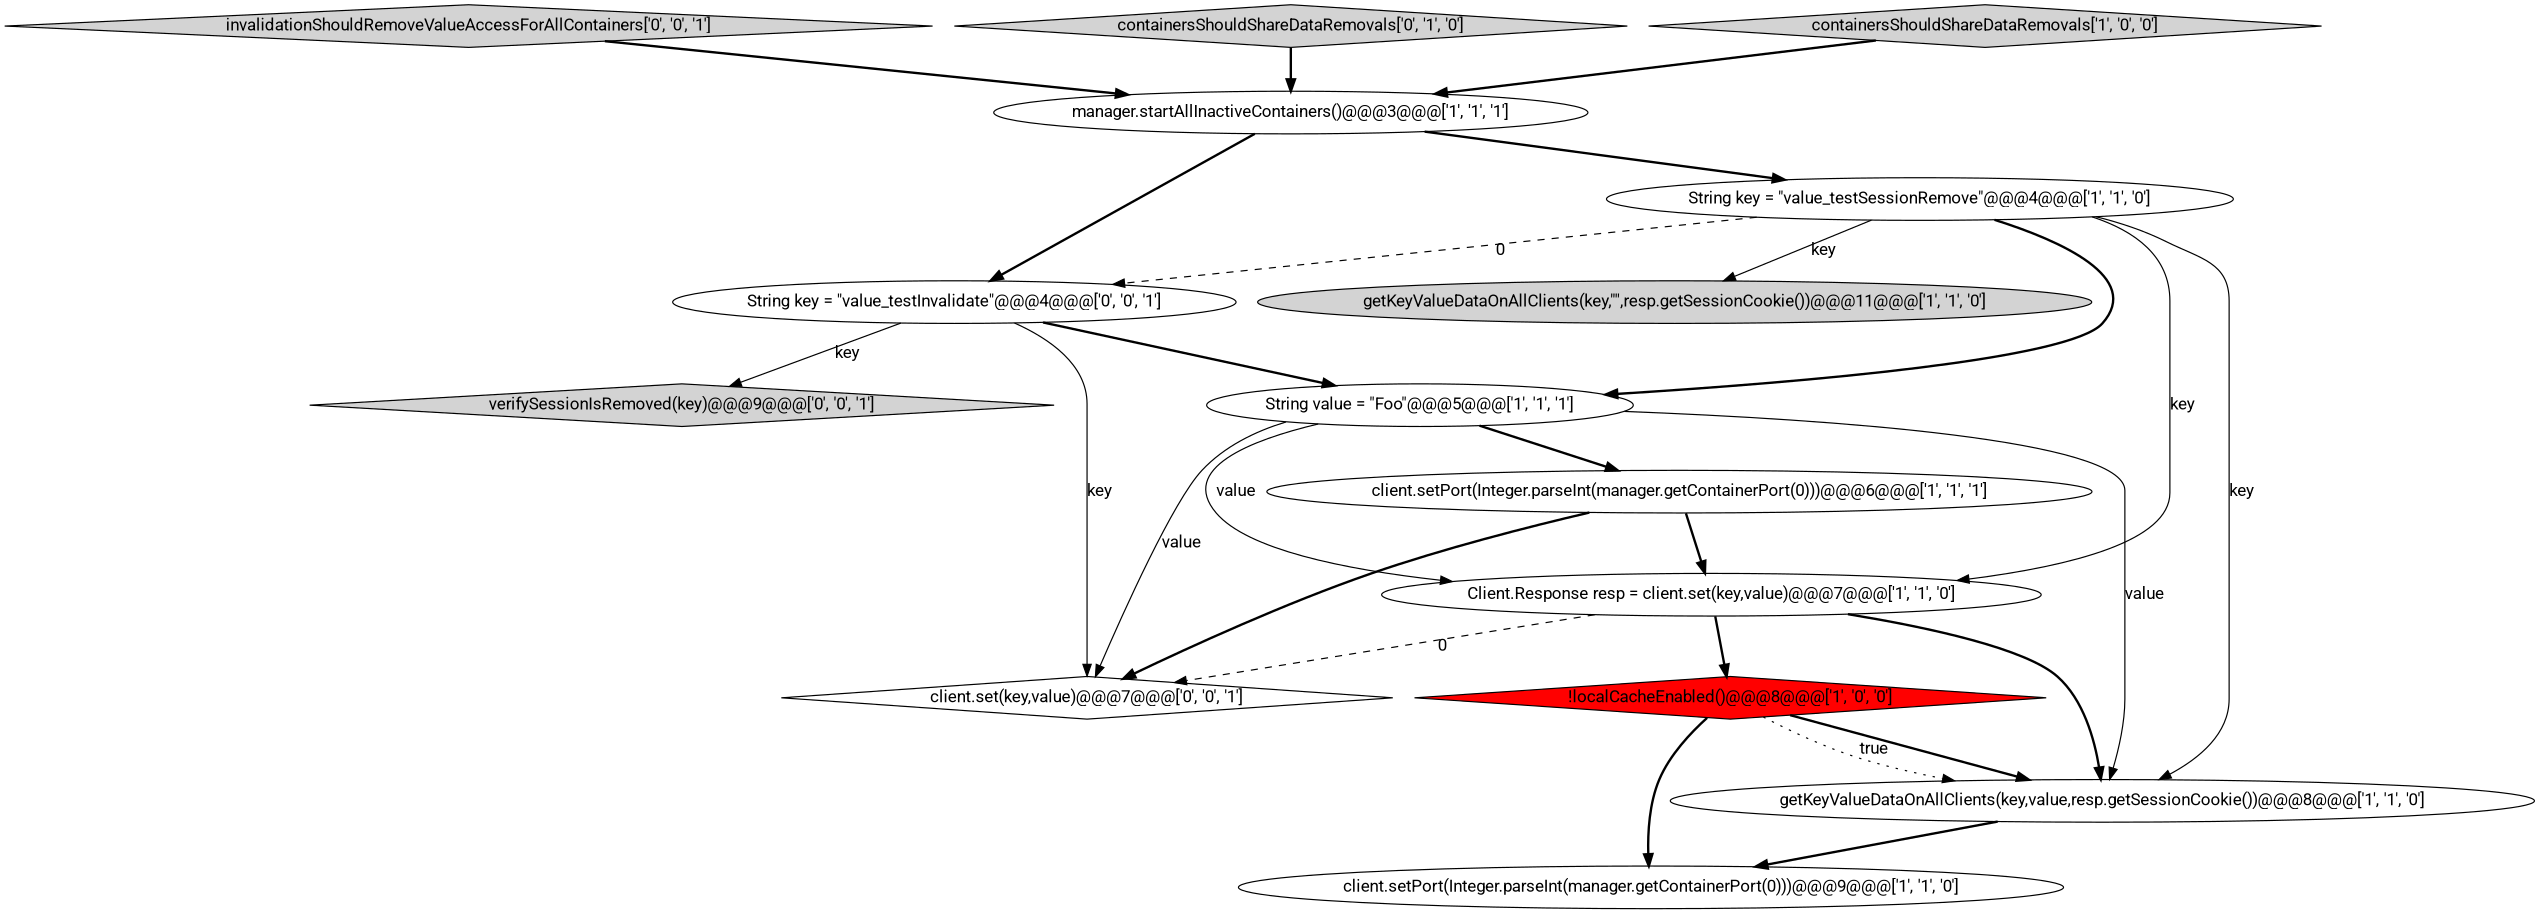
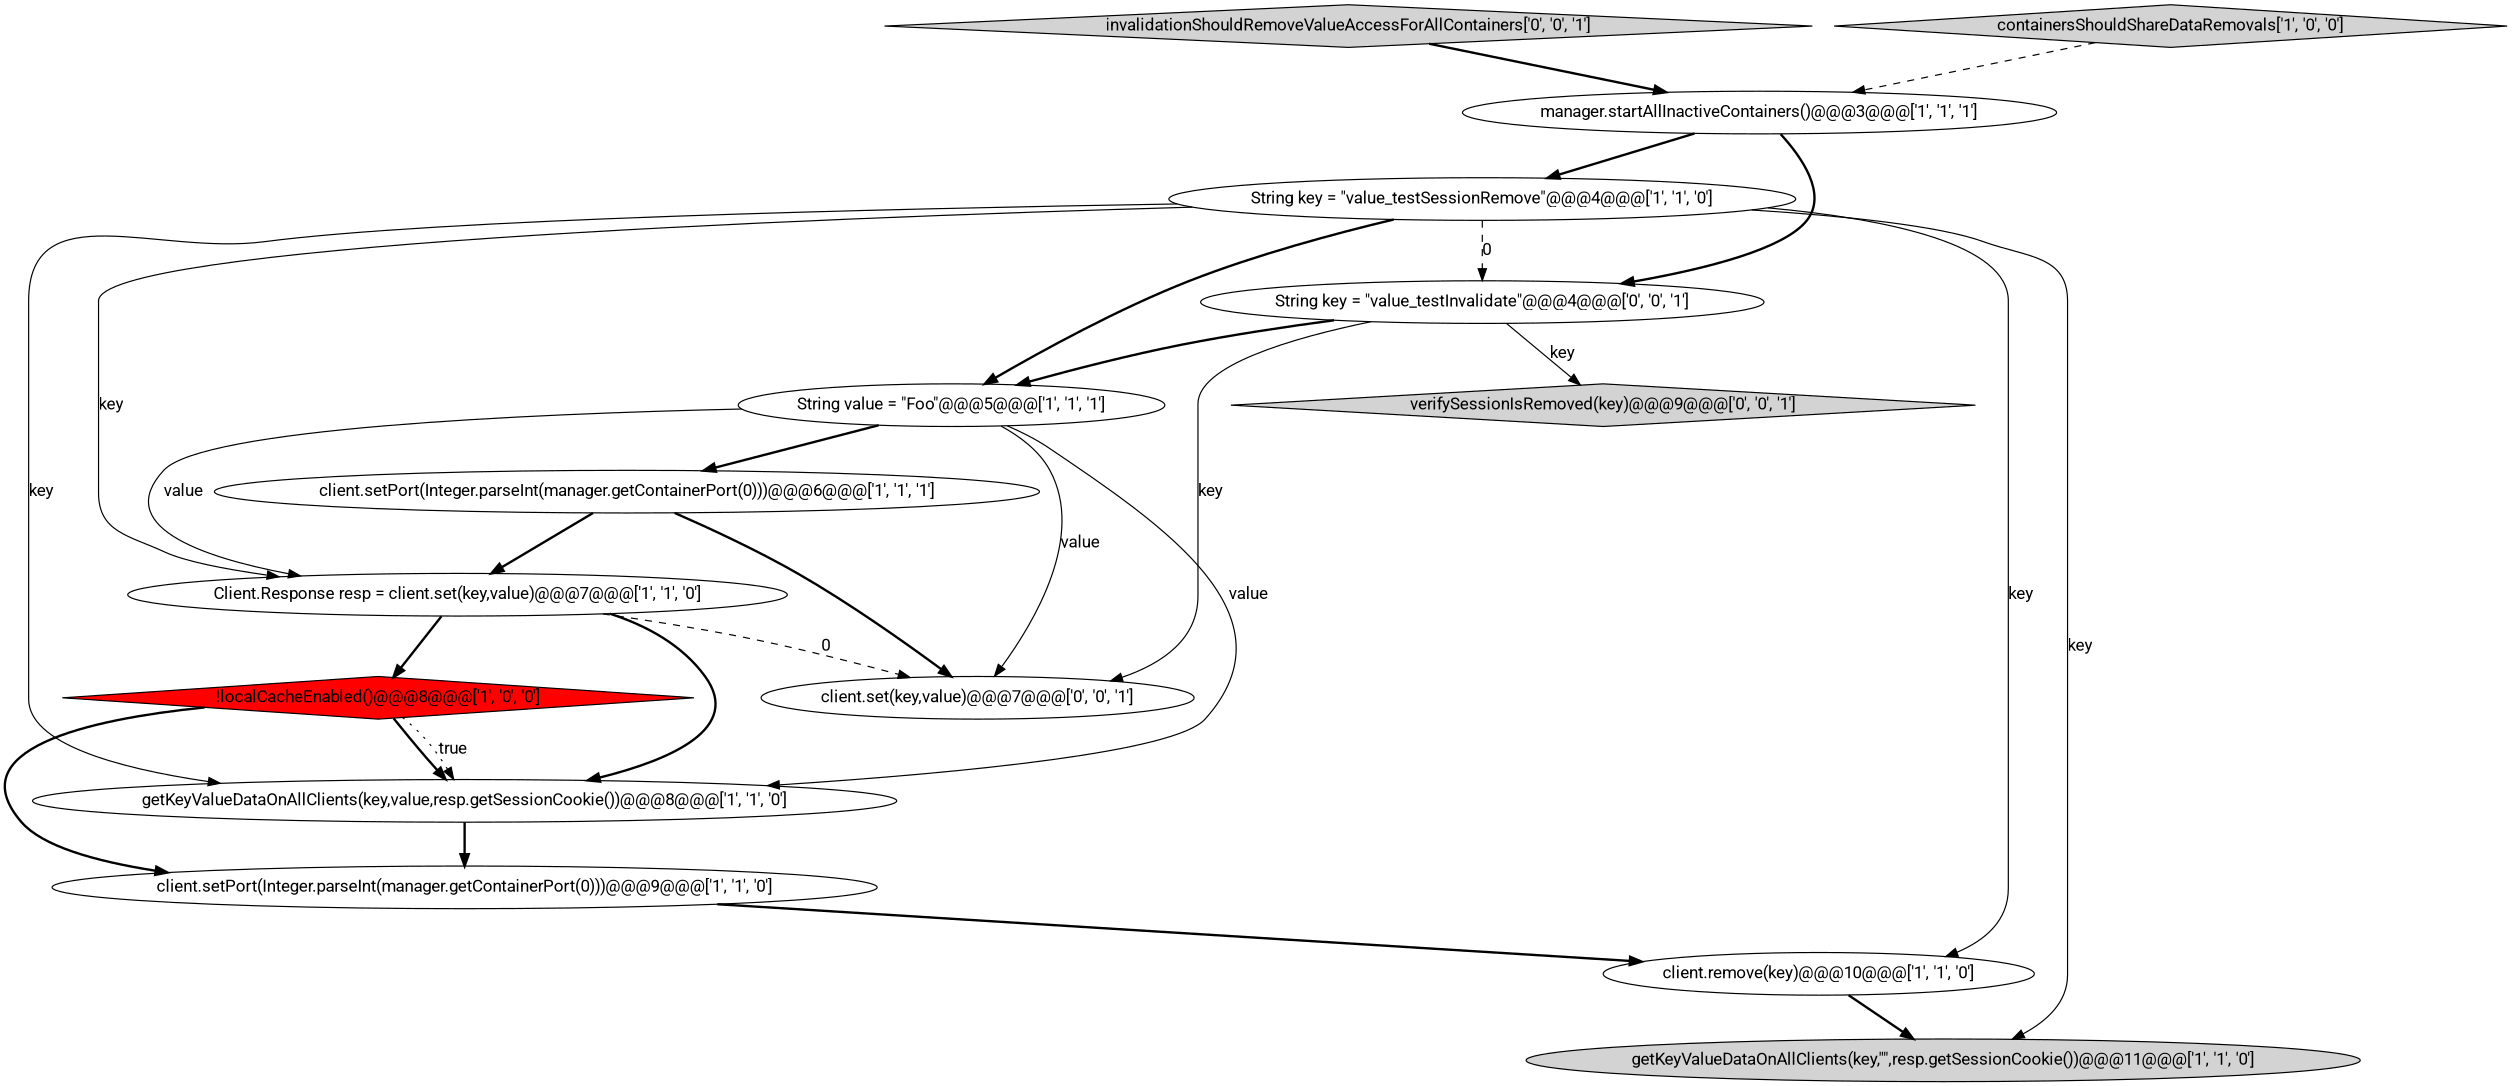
(1291, 26) -> none
(1661, 66) -> (1980, 66)
(1087, 698) -> (978, 698)
none -> (1819, 974)
